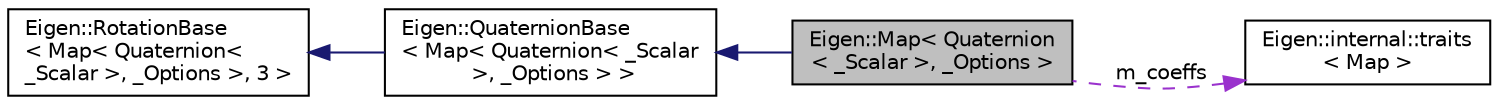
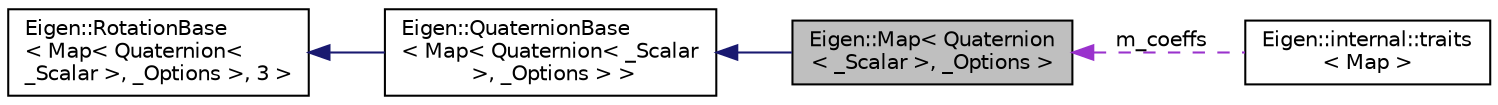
(1148, 88) -> (1169, 52)
